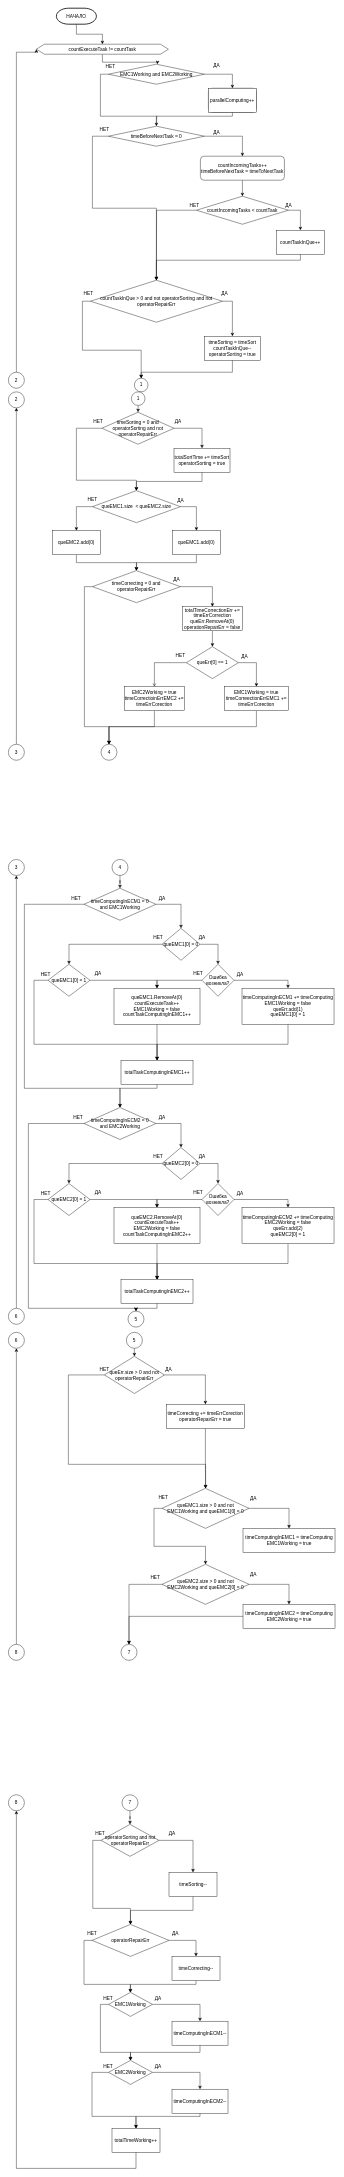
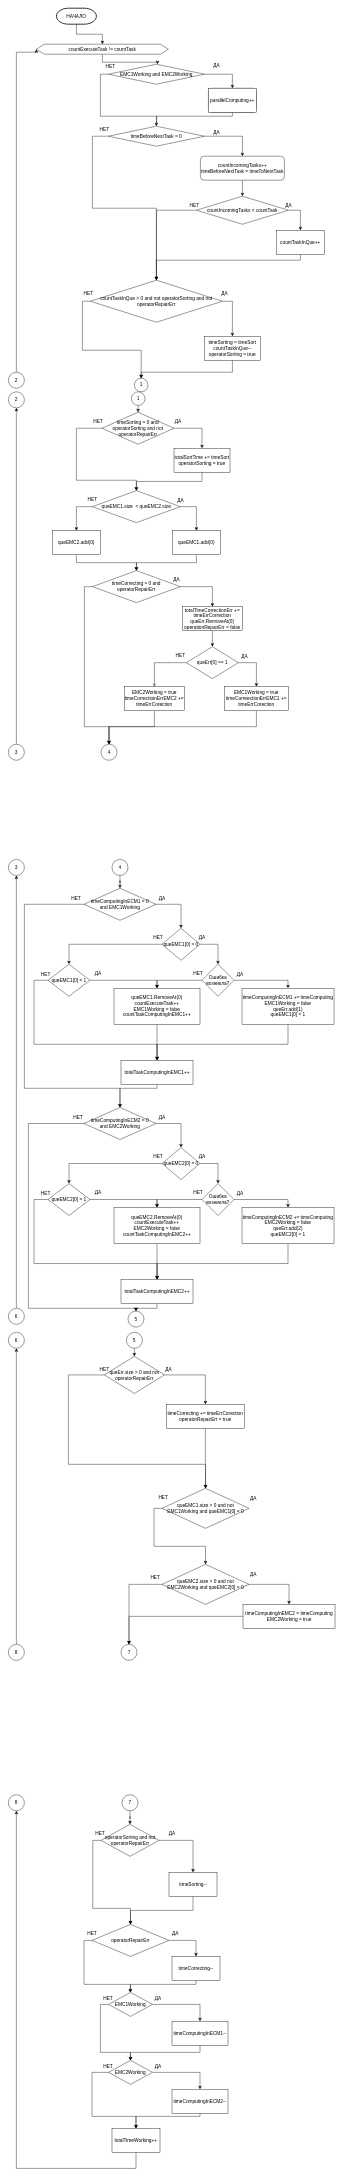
(288, 1508) -> none
(289, 1540) -> none
